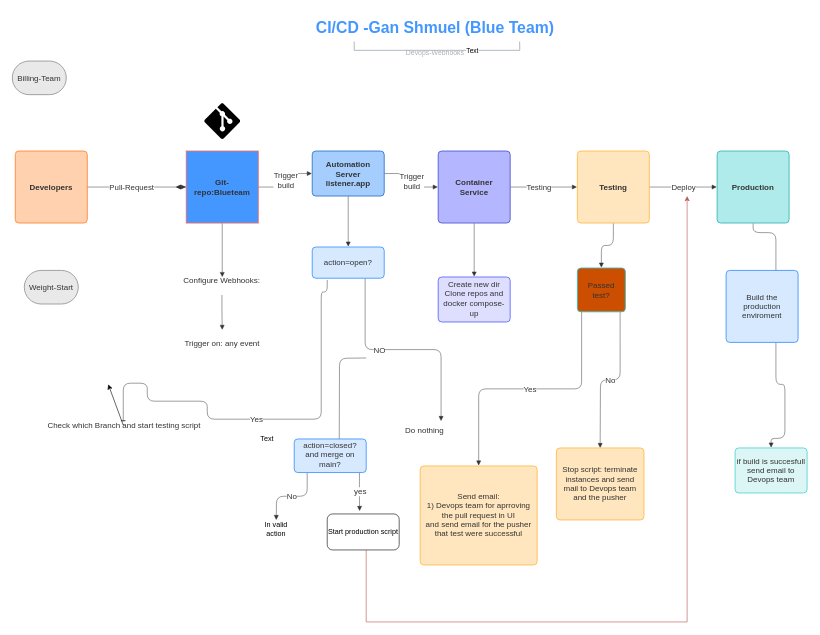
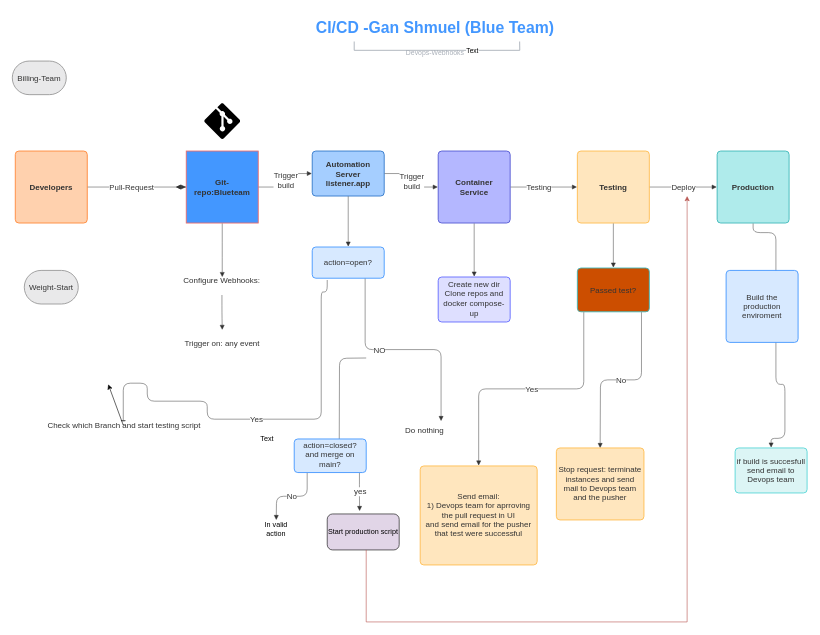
(602, 290) -> (614, 290)
(600, 484) -> (600, 484)
(363, 532) -> (363, 532)
